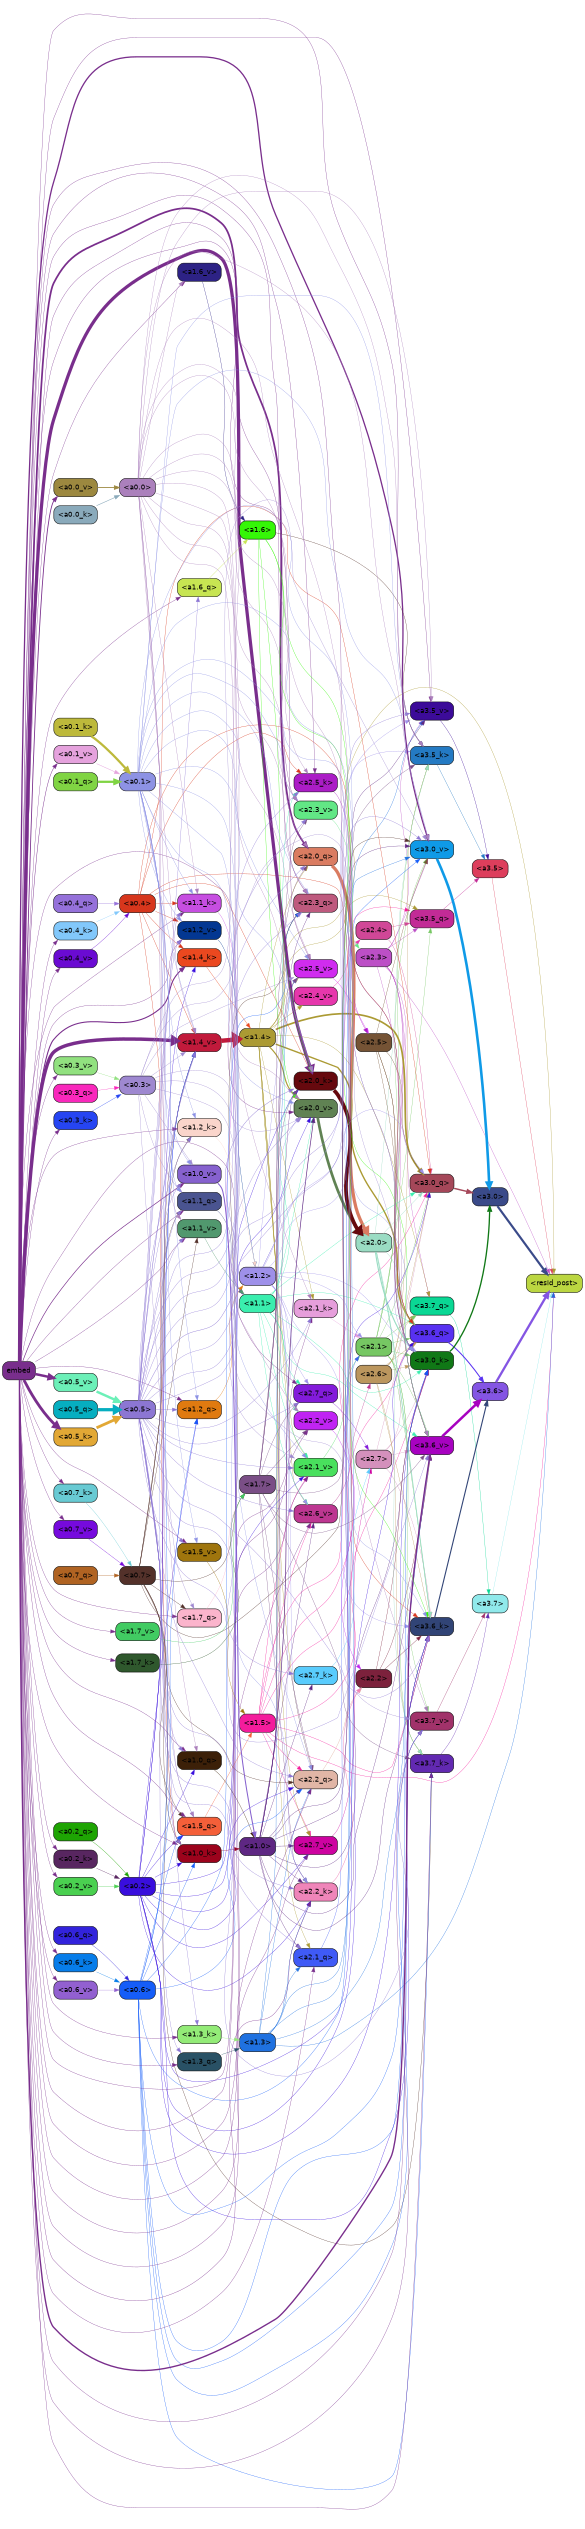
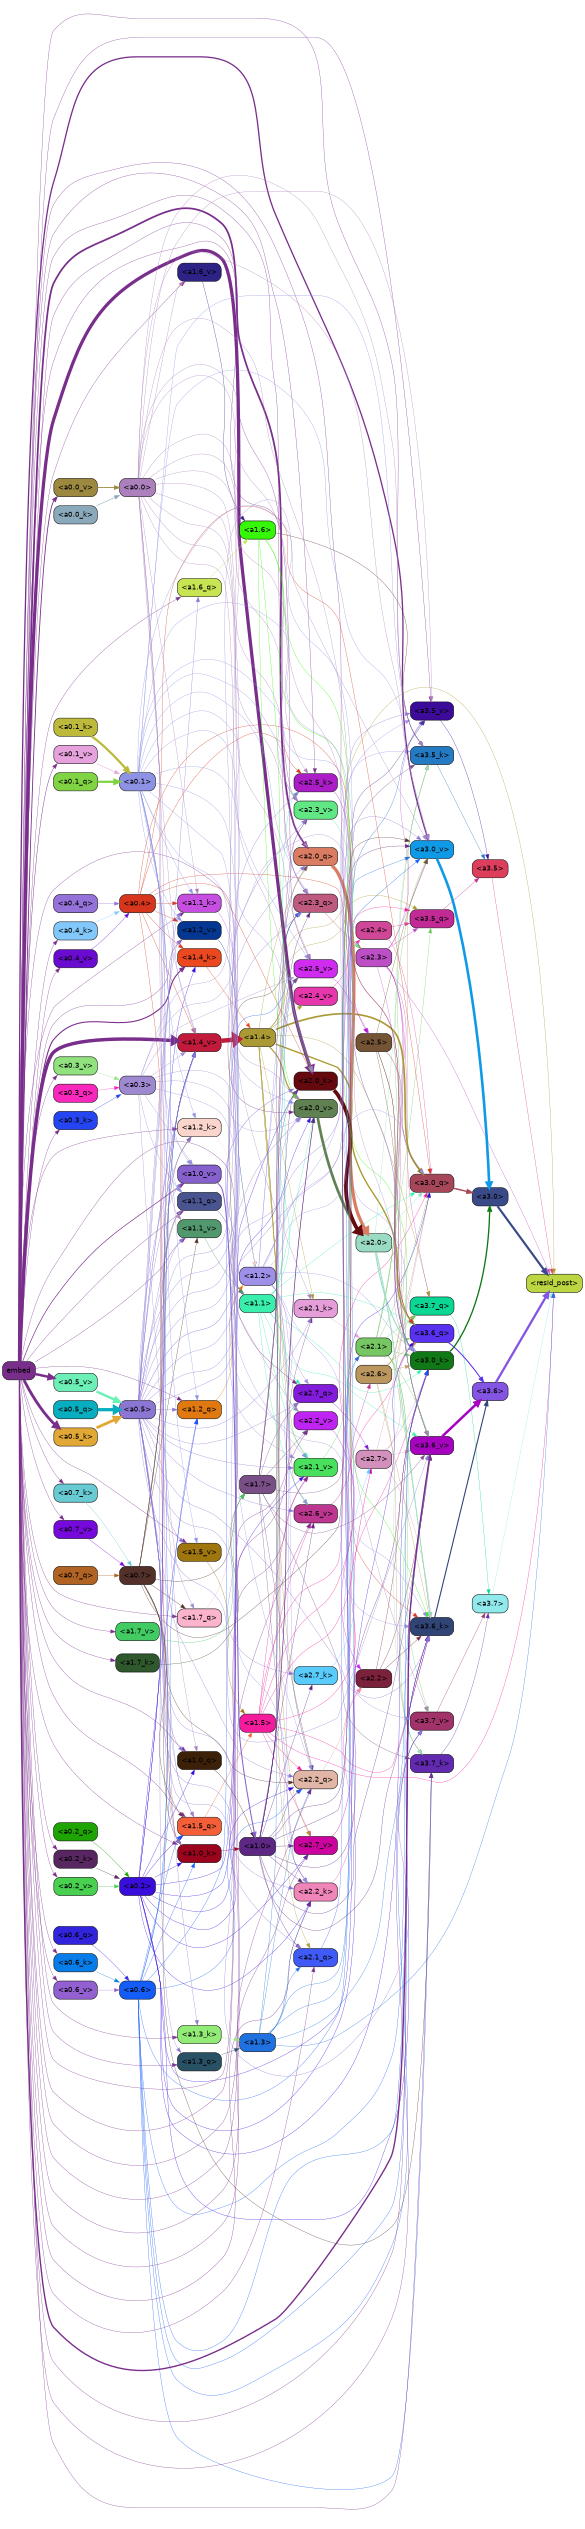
none -> (337, 926)
(329, 1289) -> (277, 1044)
